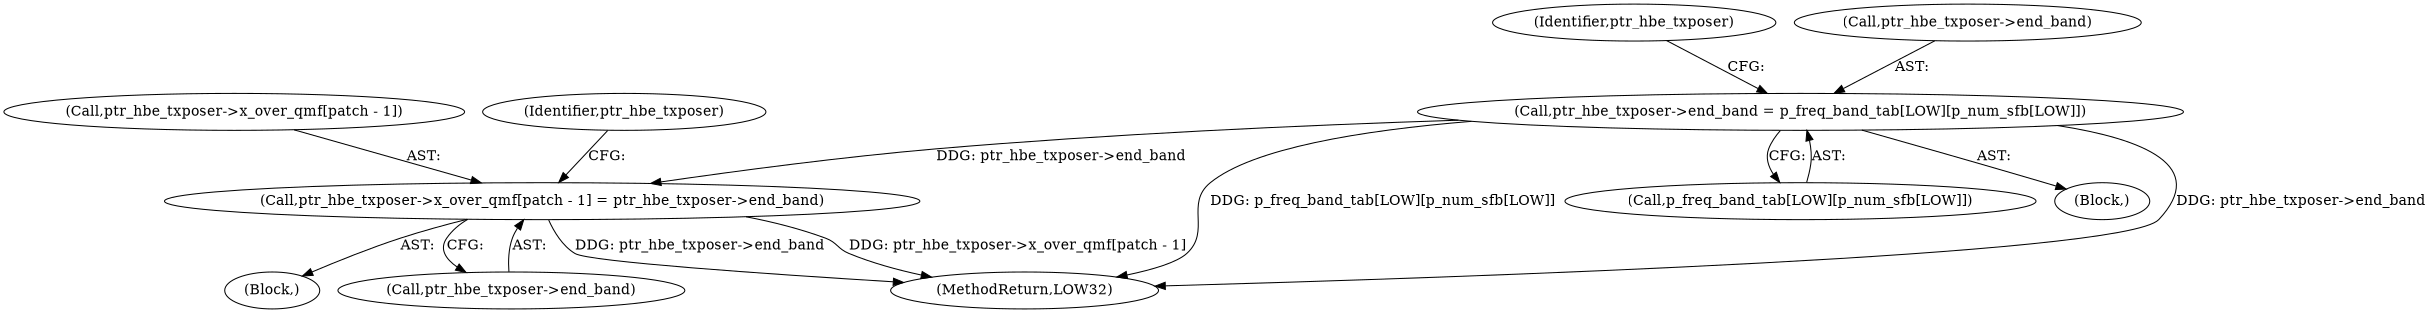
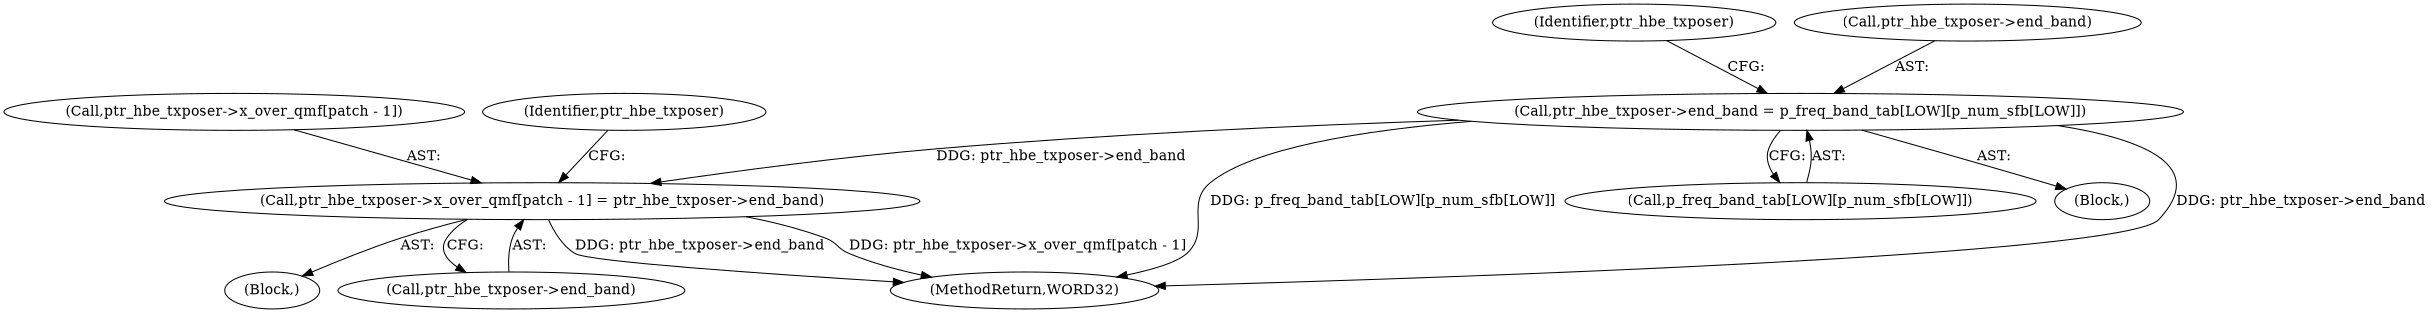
(1025, 290) -> (1025, 290)
